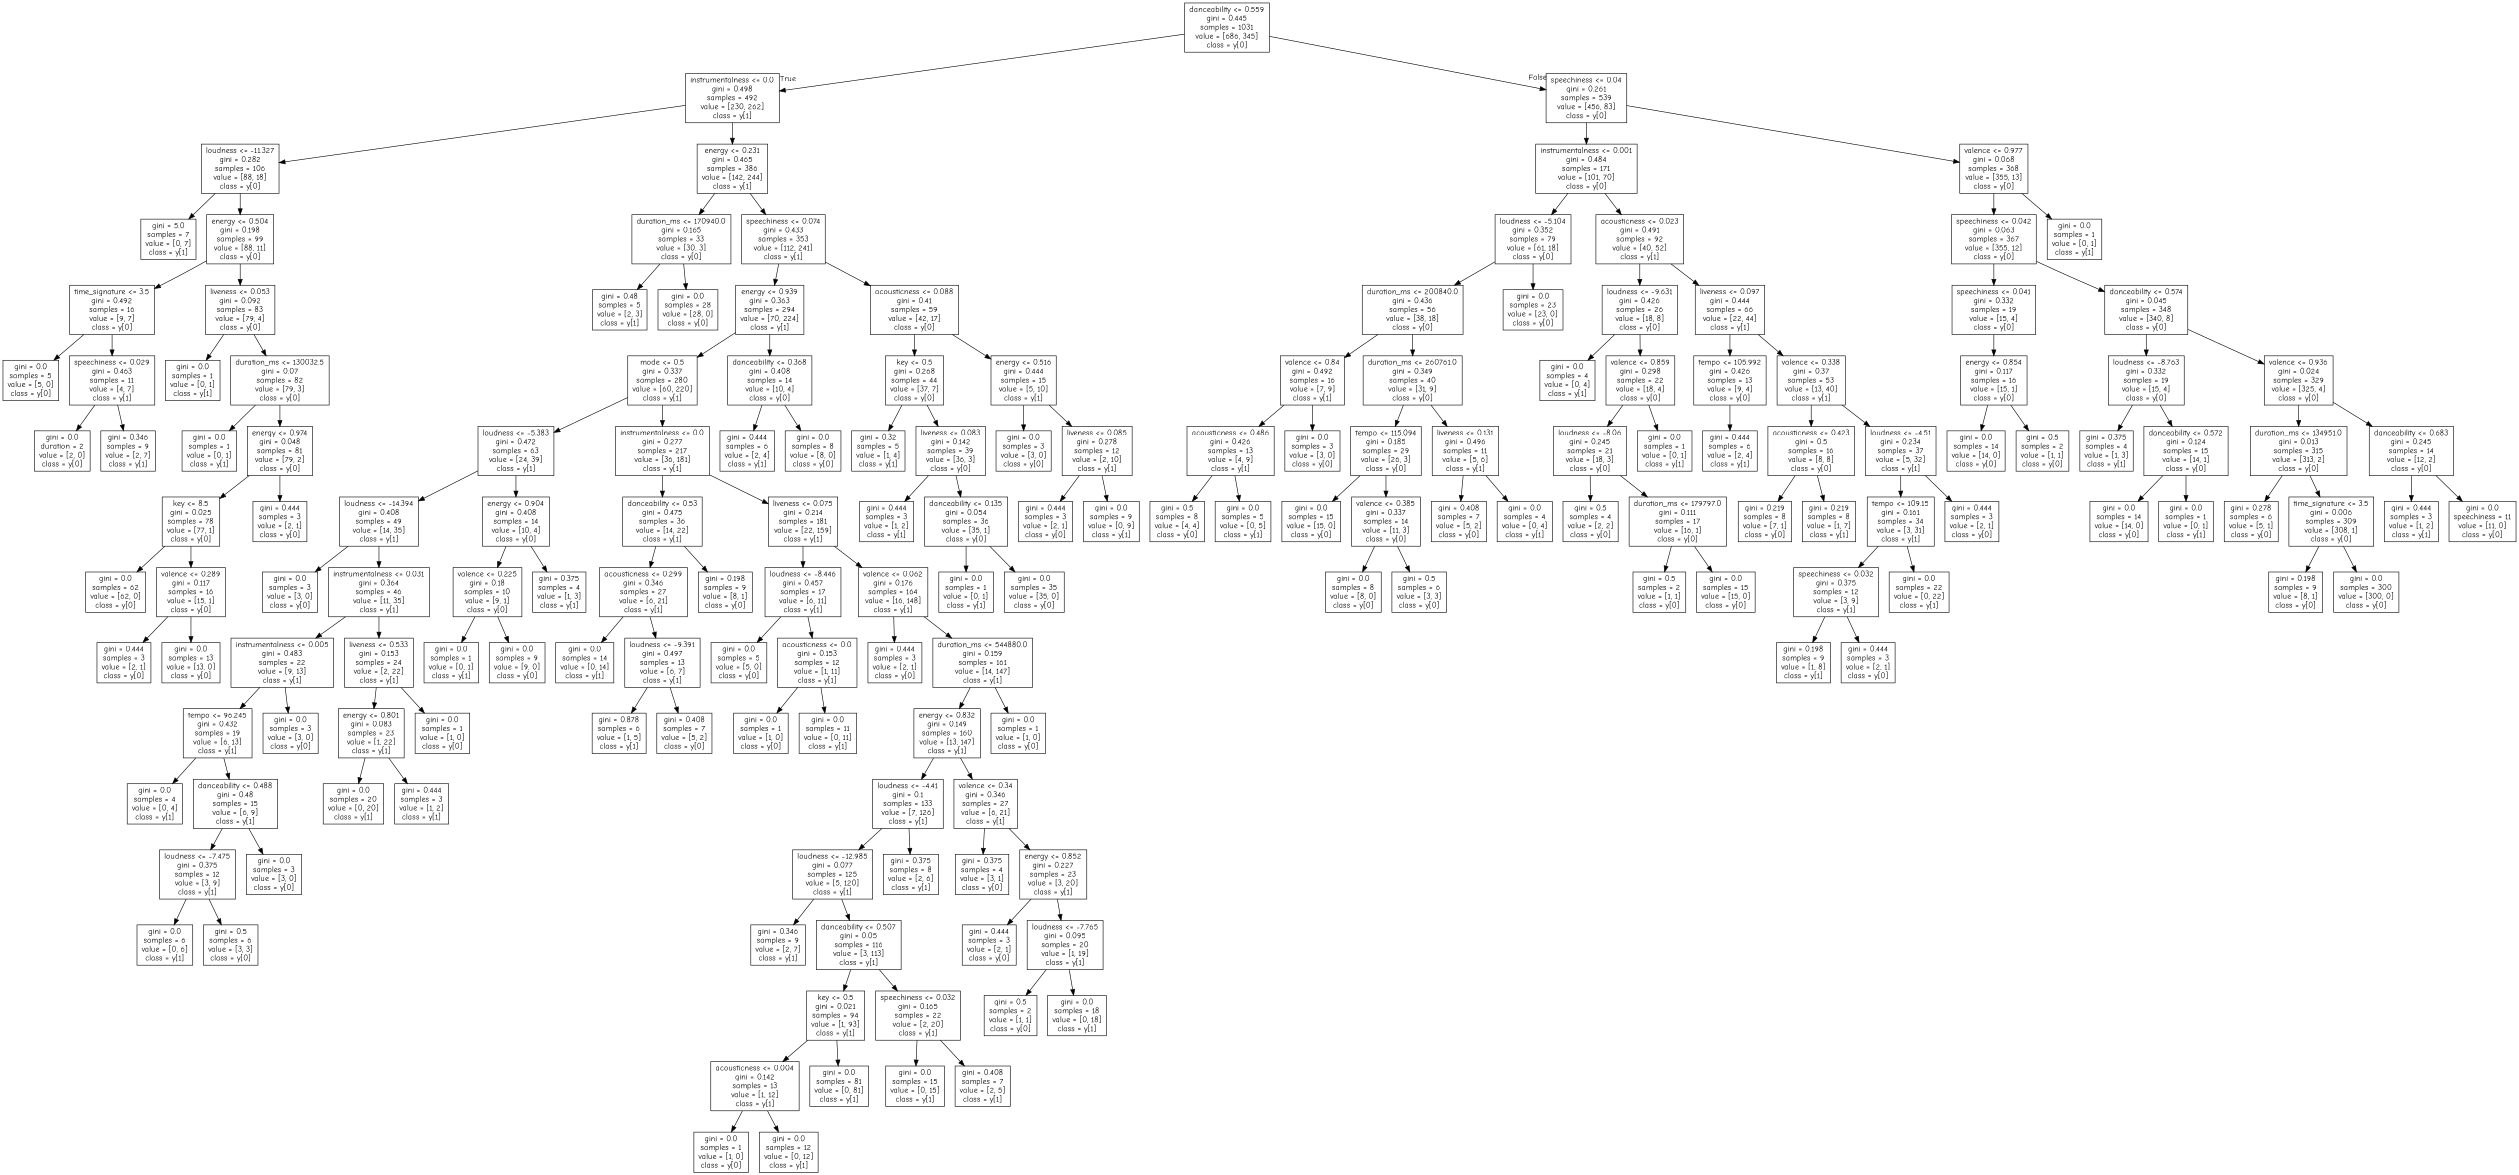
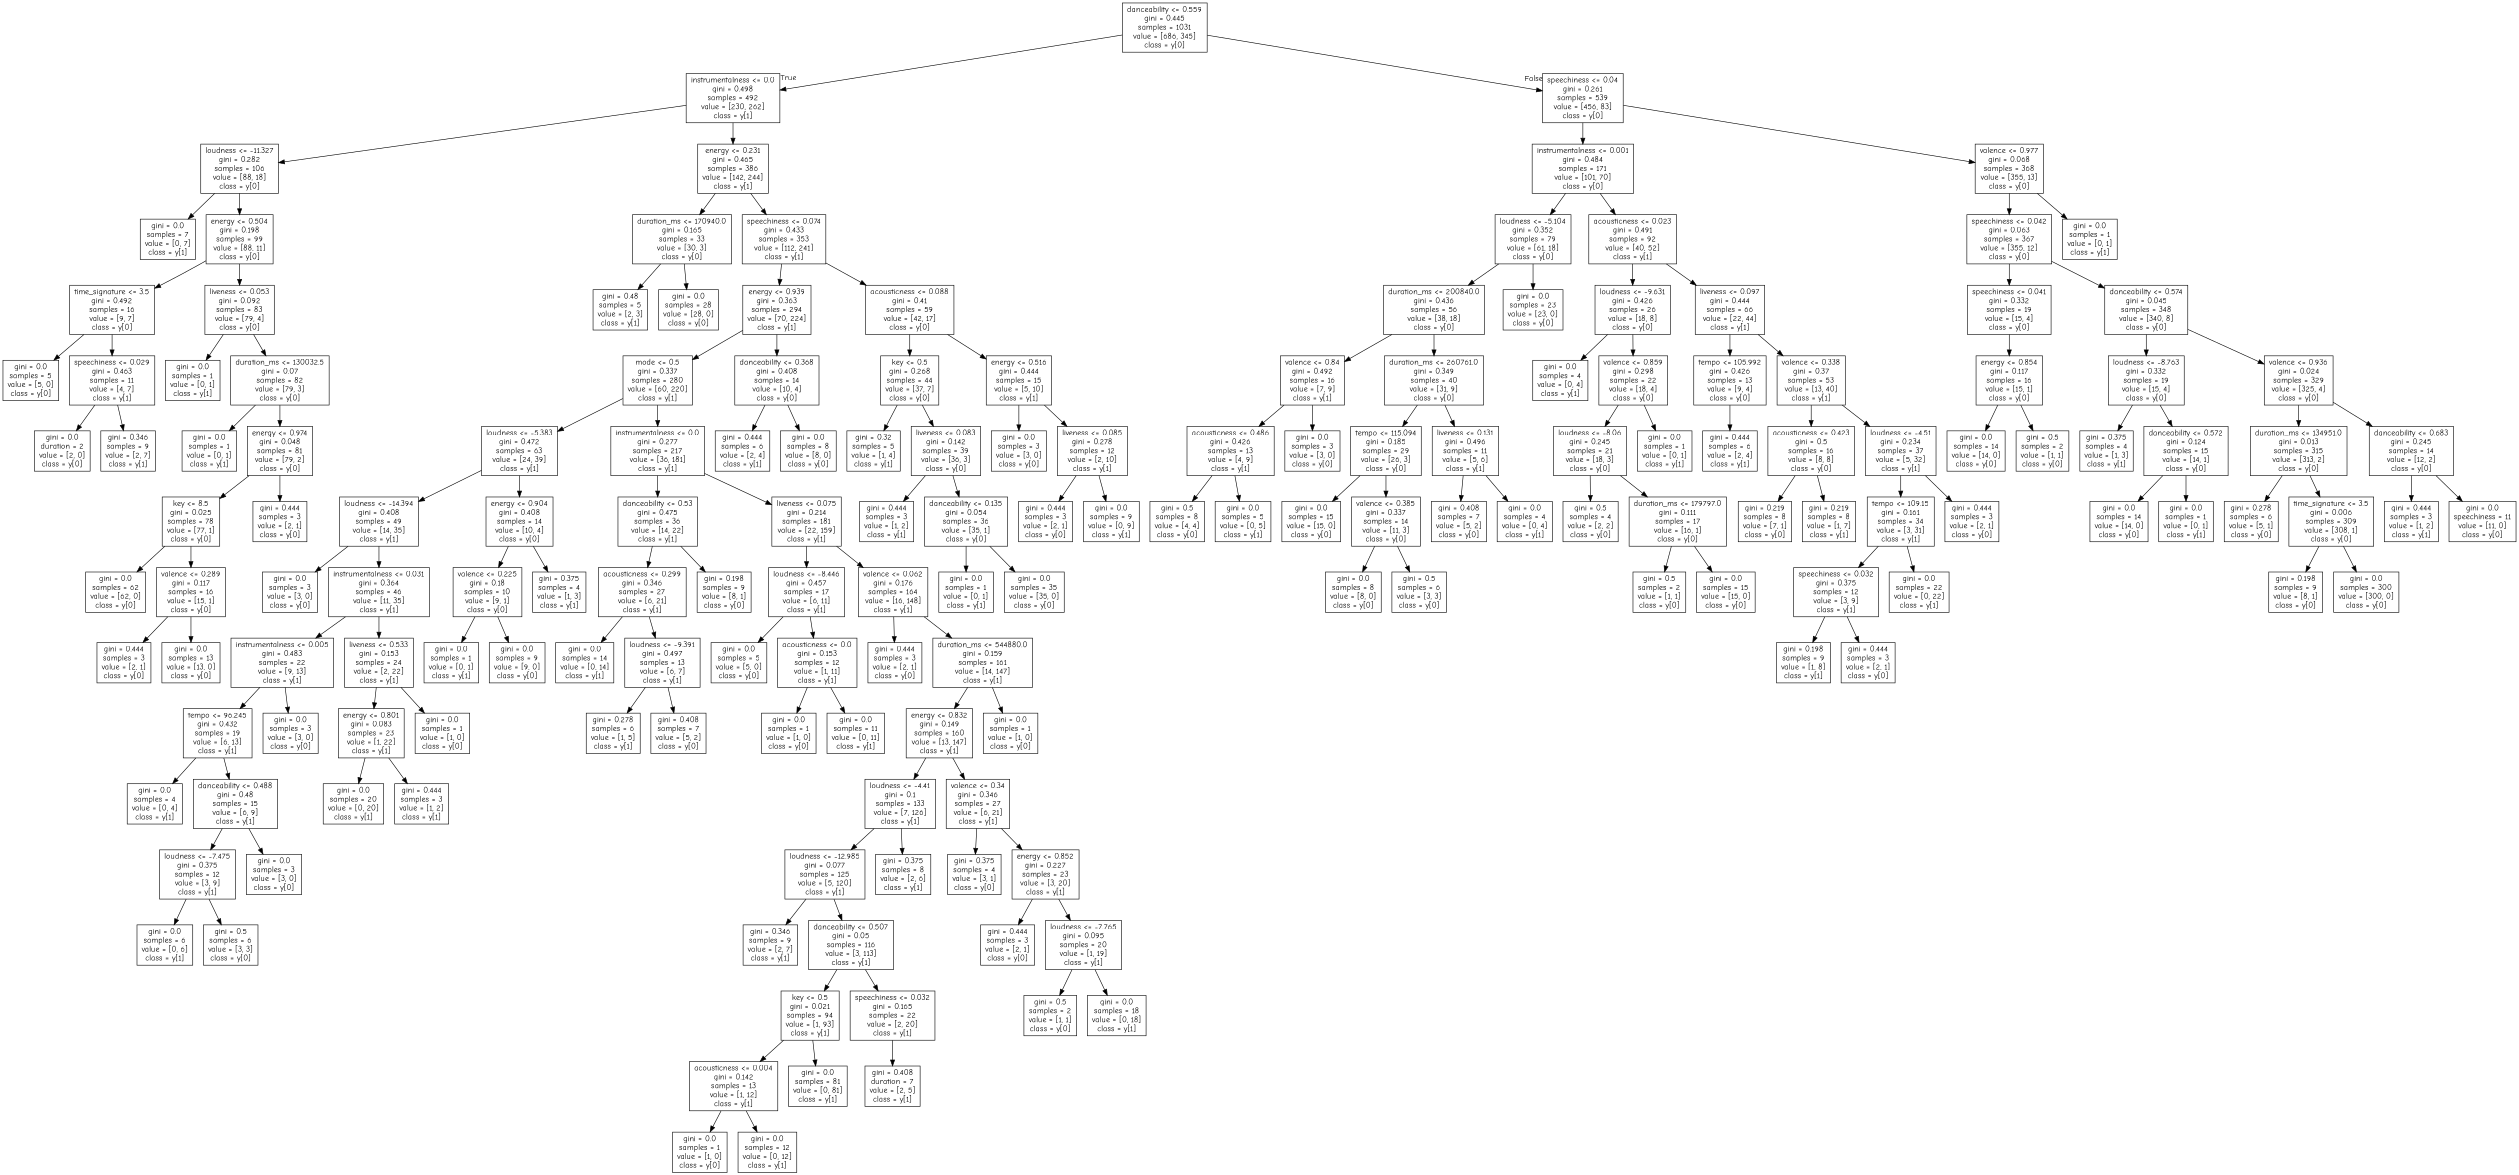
(168, 239) -> (168, 239)
(619, 733) -> (613, 733)
(915, 1086) -> none
(983, 1086) -> (893, 1086)
